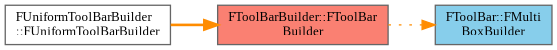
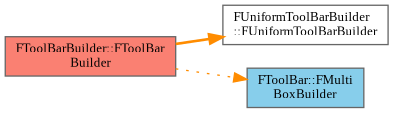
(187, 25) -> (193, 41)
